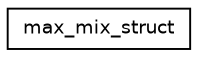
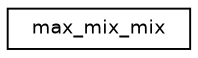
(99, 29) -> (99, 29)
